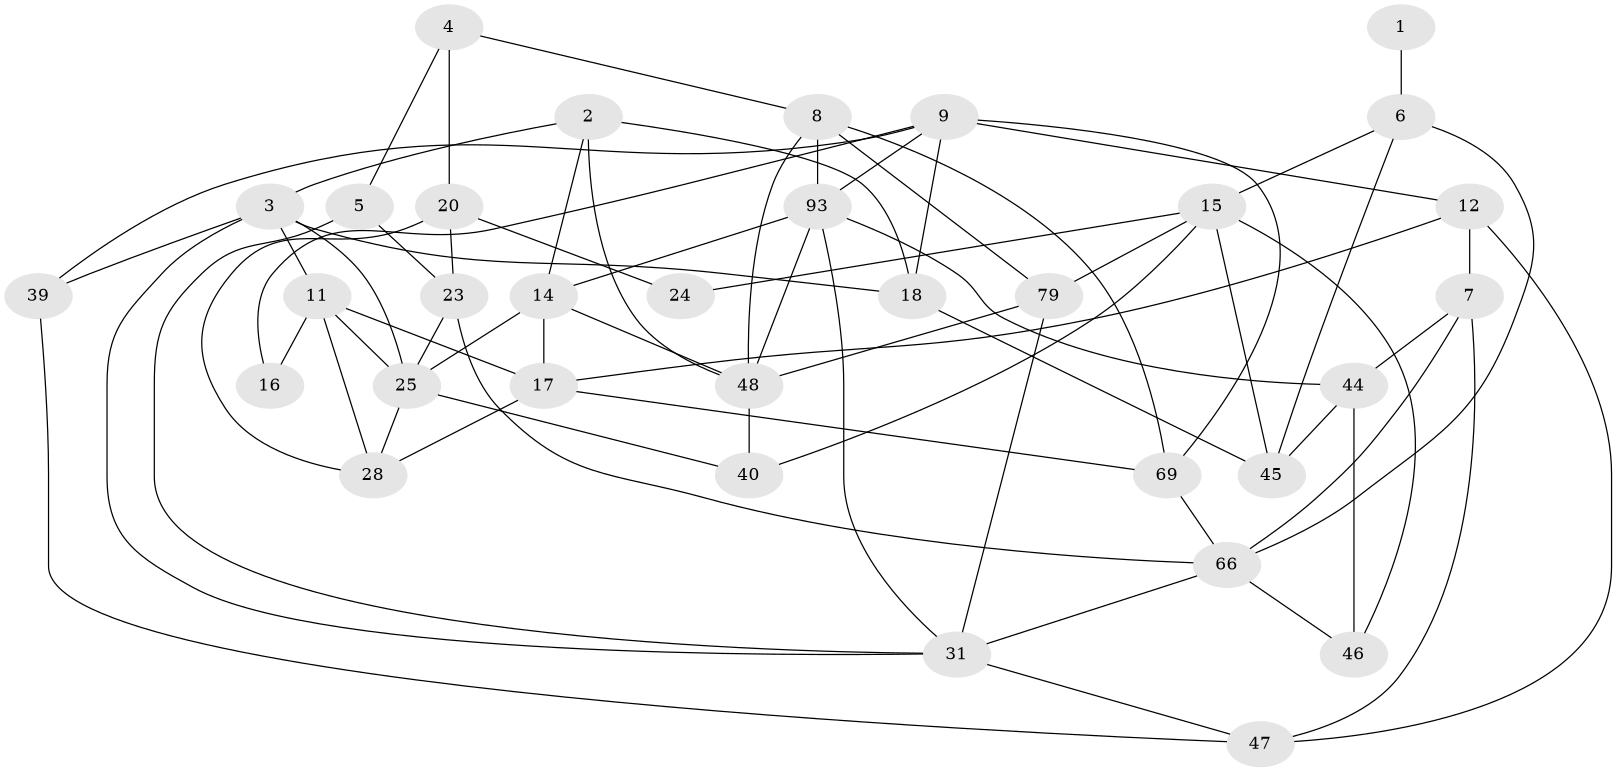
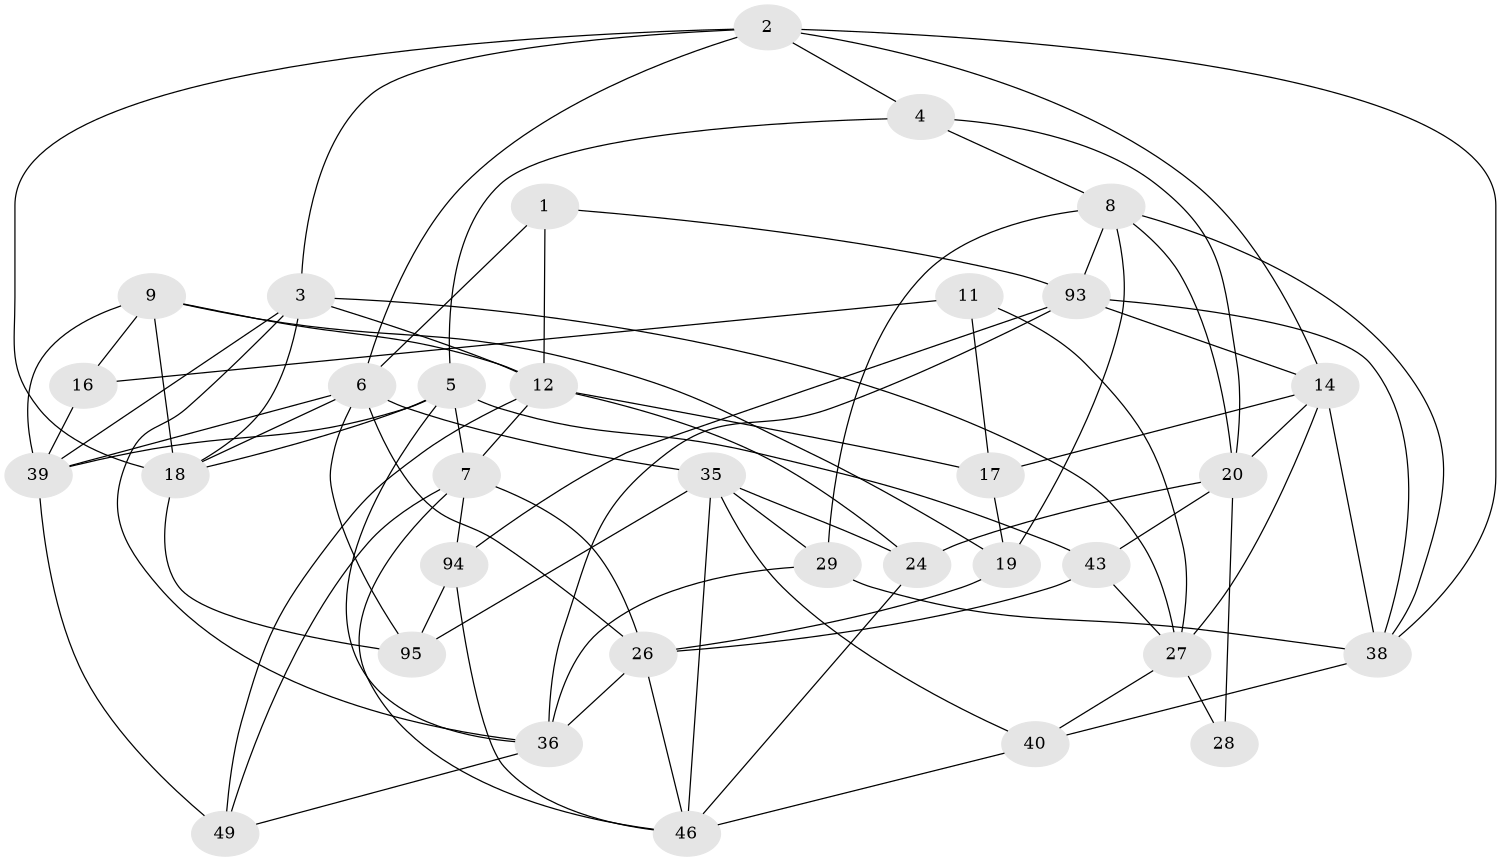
none -> (844, 72)
none -> (505, 149)
(885, 159) -> (815, 237)
(1212, 207) -> (712, 475)
(298, 260) -> (392, 326)
(454, 296) -> (1096, 565)
none -> (544, 296)
(1049, 296) -> (828, 565)
none -> (1204, 328)
(345, 386) -> none
(407, 386) -> (1177, 655)
(749, 386) -> (1378, 655)
(1354, 386) -> (454, 565)
none -> (279, 426)
none -> (200, 431)
(459, 431) -> none
none -> (1279, 431)
none -> (285, 434)
none -> (460, 437)
none -> (57, 438)
none -> (317, 438)
none -> (722, 438)
(1167, 475) -> (1007, 565)
(1272, 475) -> (412, 655)
(1227, 565) -> (643, 655)
(957, 655) -> (549, 744)
none -> (802, 699)
none -> (404, 727)
(1261, 744) -> (225, 834)
none -> (861, 789)
